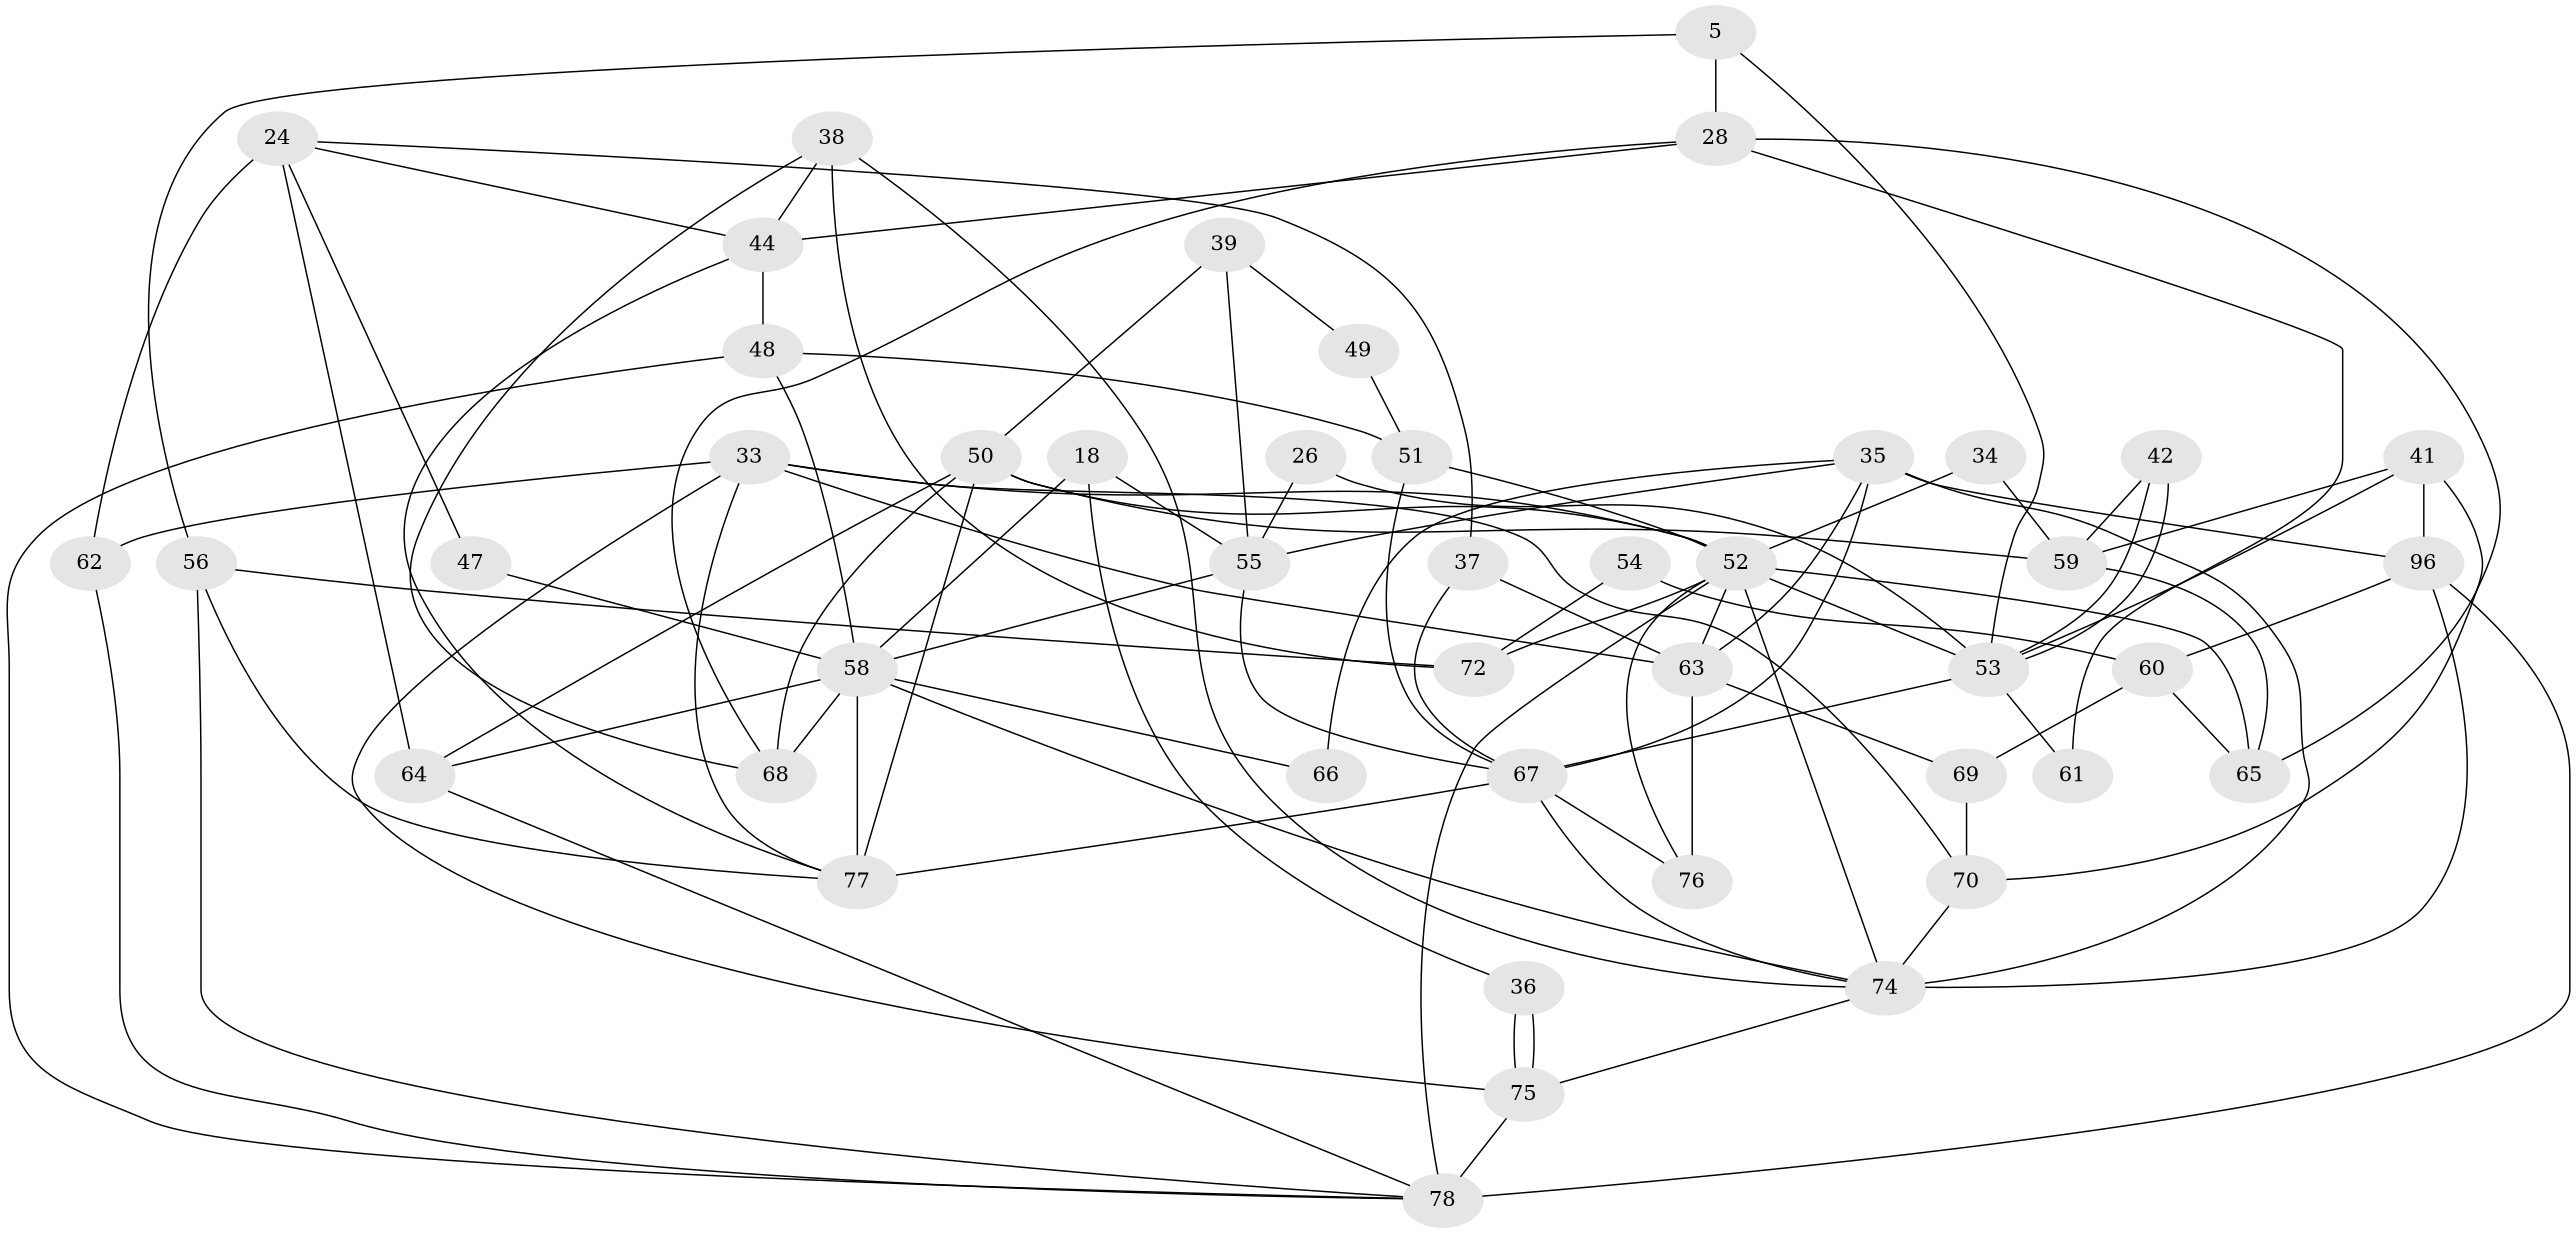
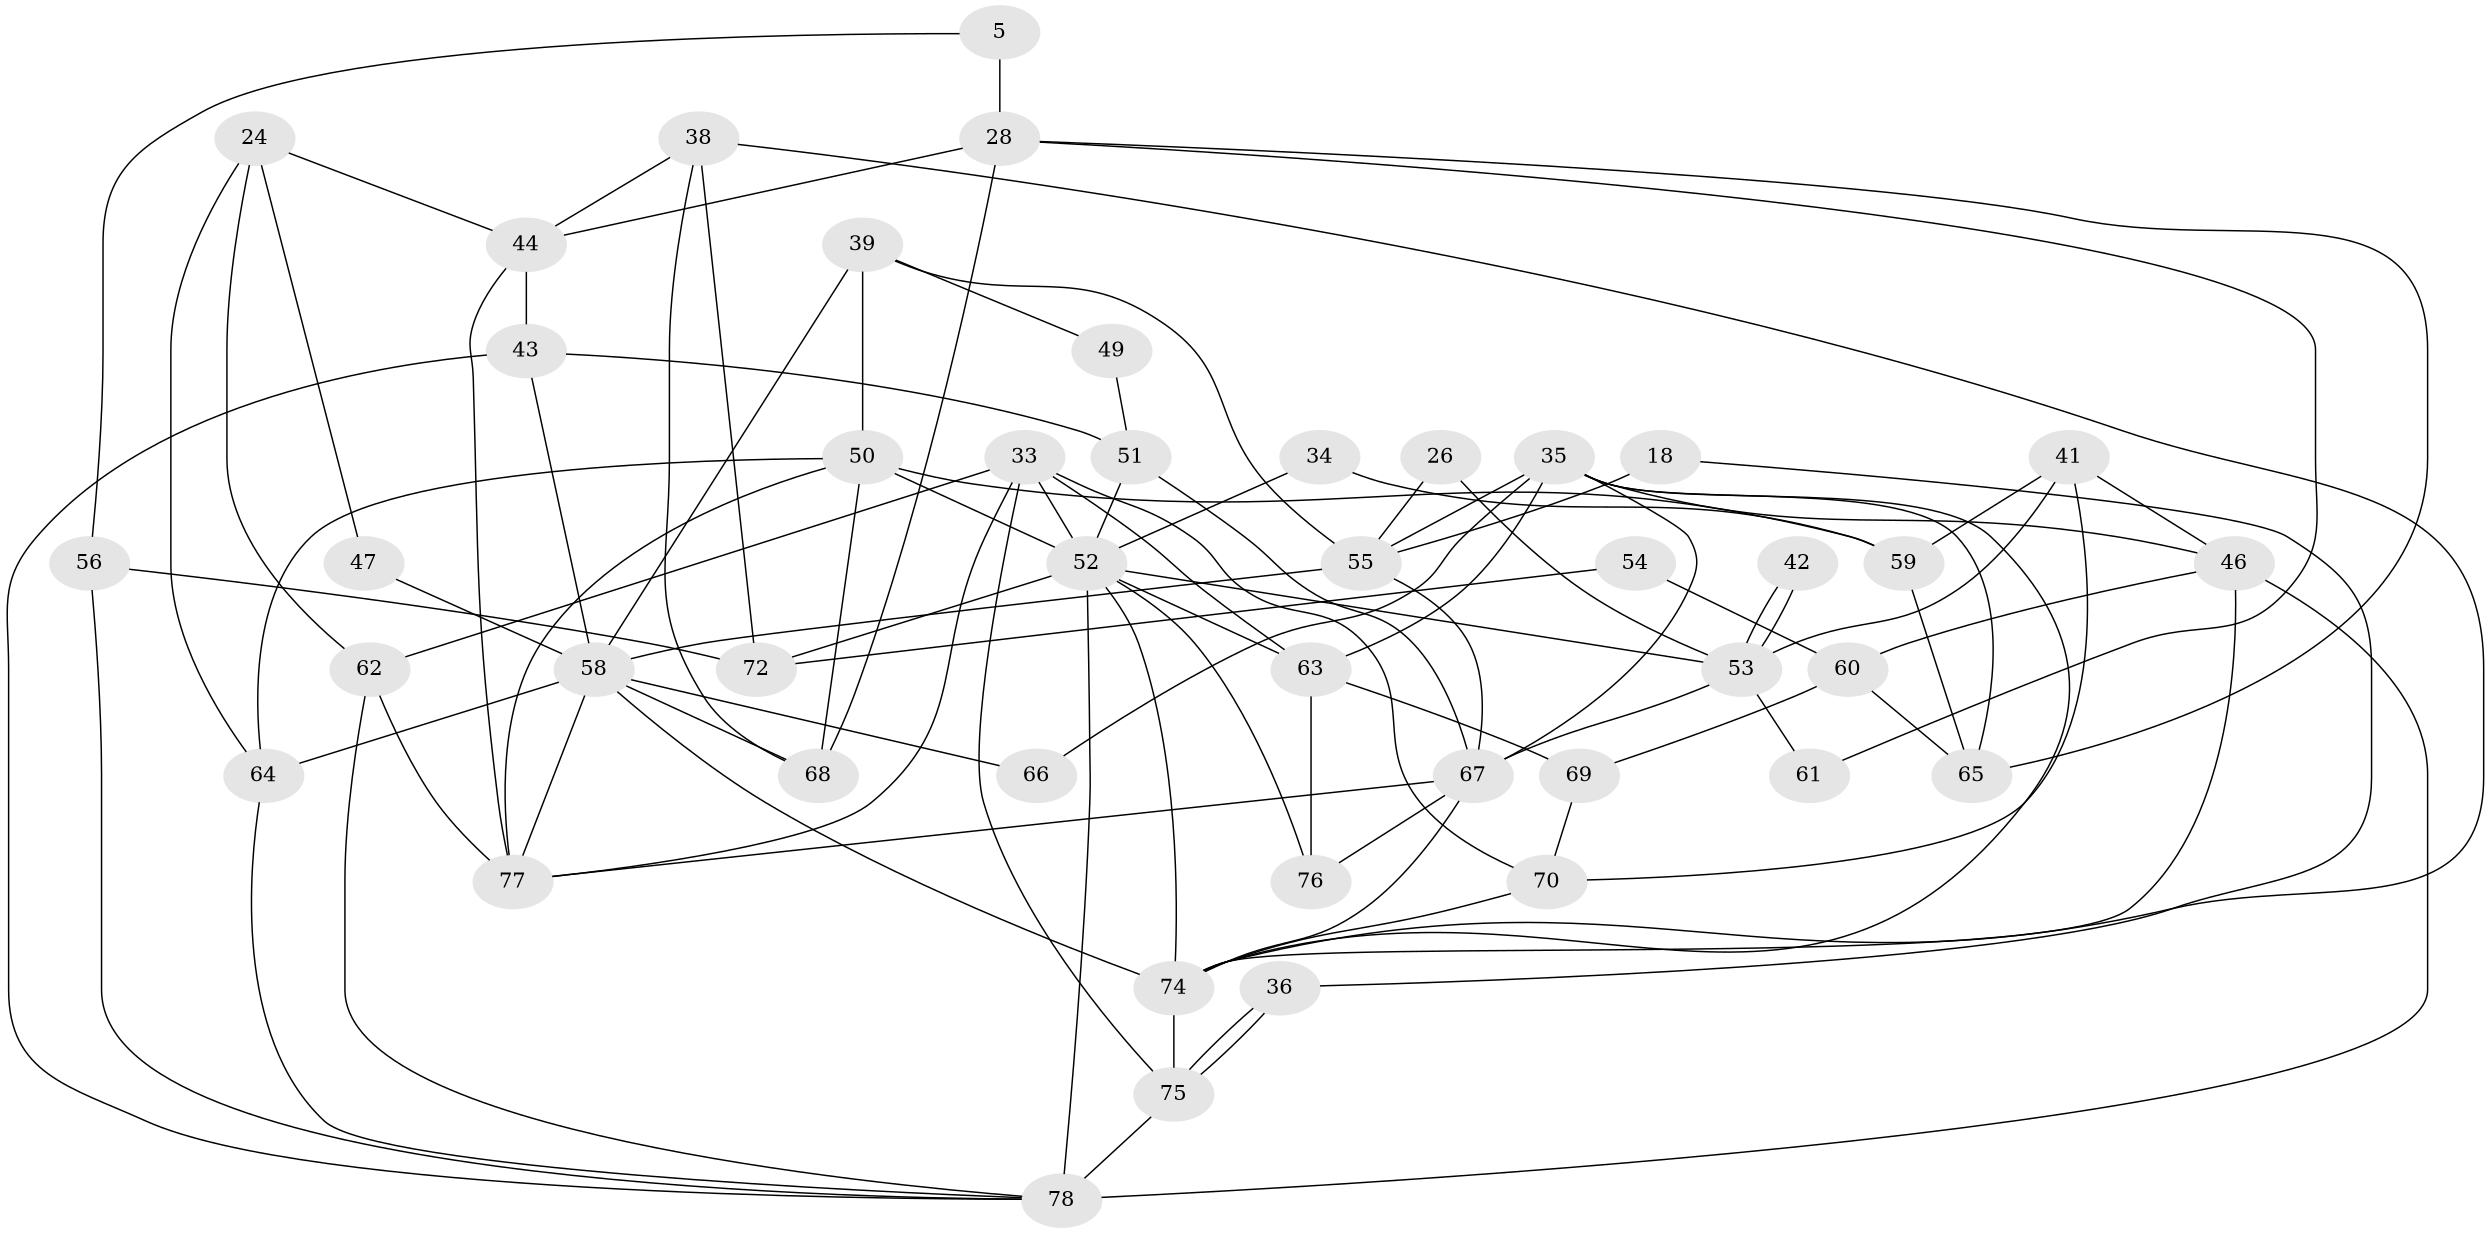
(1979, 313) -> none
(763, 351) -> (526, 351)
(2118, 506) -> none
(973, 563) -> (740, 439)
(1468, 563) -> none
(2424, 563) -> (2234, 563)
(2050, 605) -> (1963, 546)
(455, 834) -> (425, 785)
